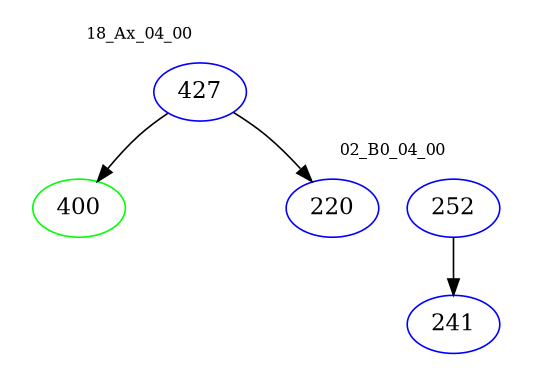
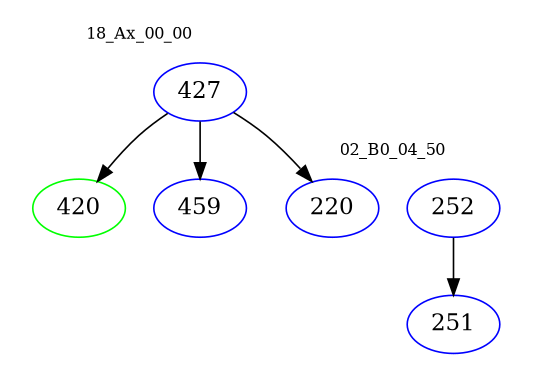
(140, 35) -> (140, 35)
(393, 151) -> (393, 151)
(79, 208) -> (79, 208)
none -> (200, 208)
(454, 324) -> (454, 324)
